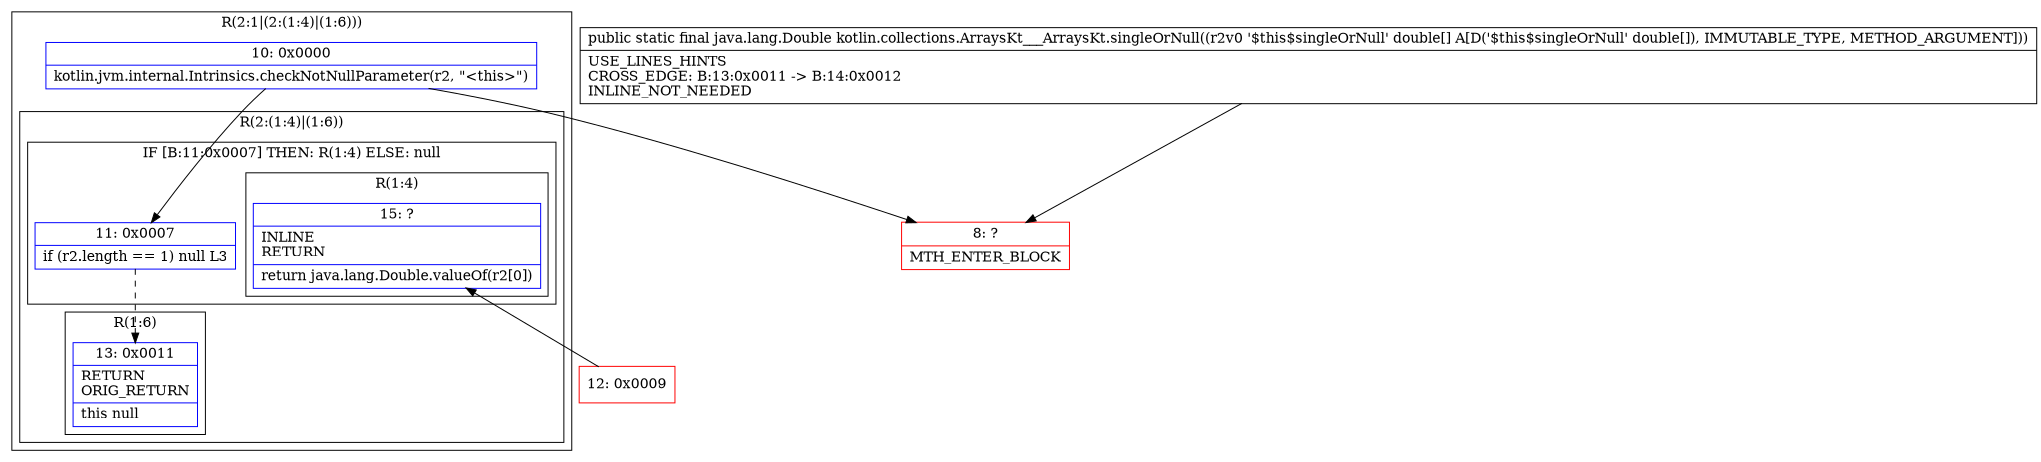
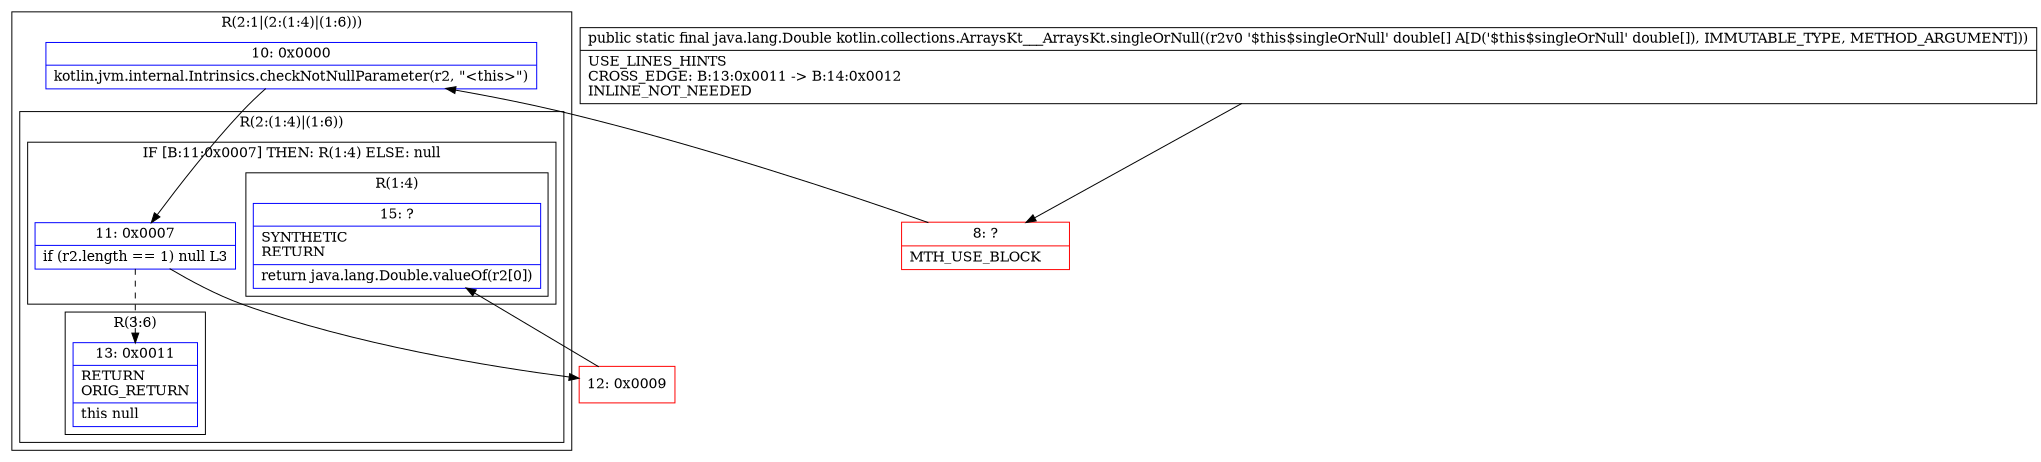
(670, 145) -> (694, 147)
(288, 237) -> (305, 237)
(986, 257) -> (975, 257)
(135, 323) -> (135, 323)
none -> (364, 340)
